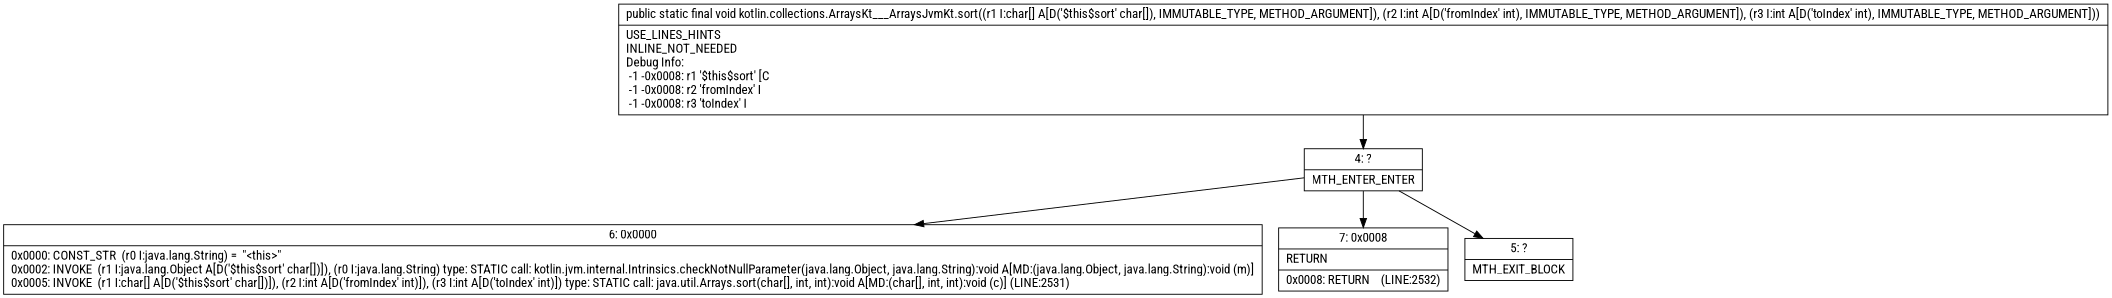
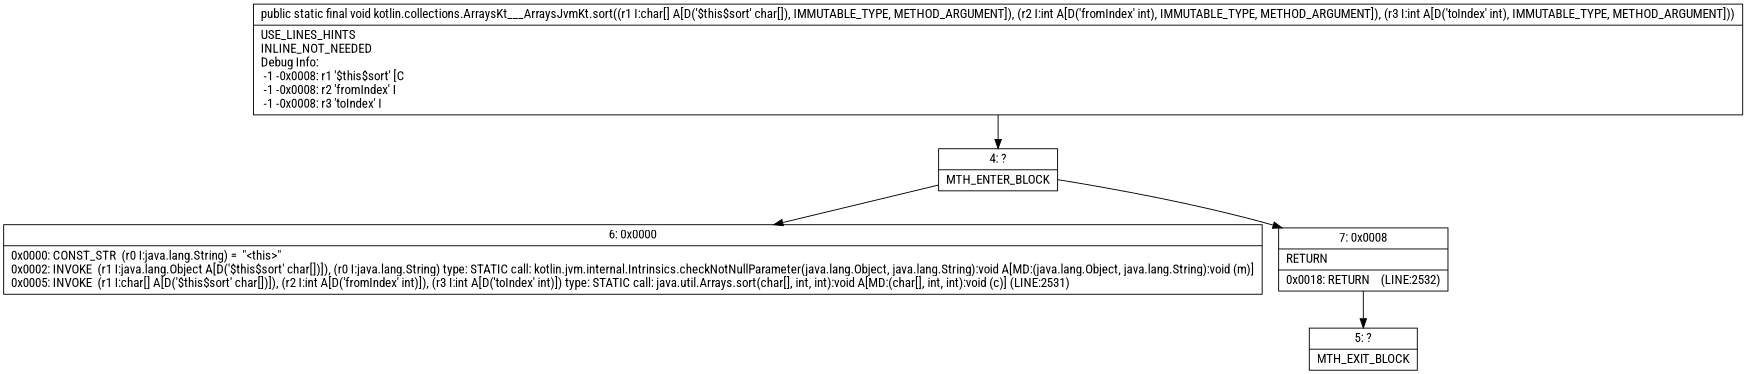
(1363, 180) -> (998, 180)
(1437, 212) -> (1363, 305)
(1363, 280) -> (1363, 280)
